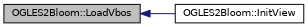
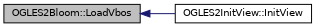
(240, 14) -> (243, 14)
